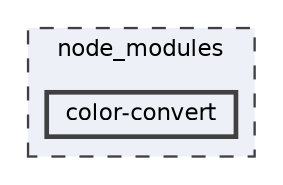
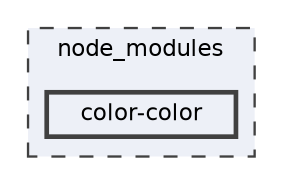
(141, 114) -> (141, 114)
